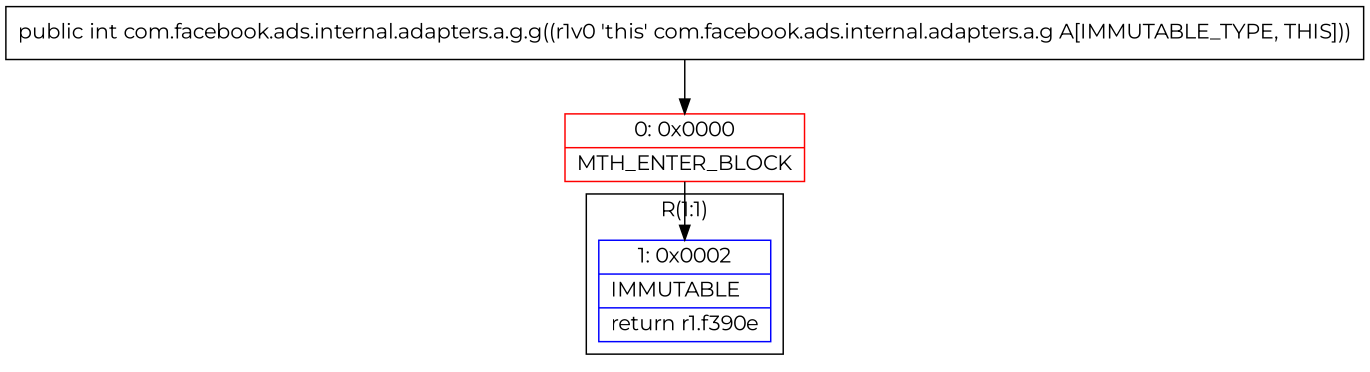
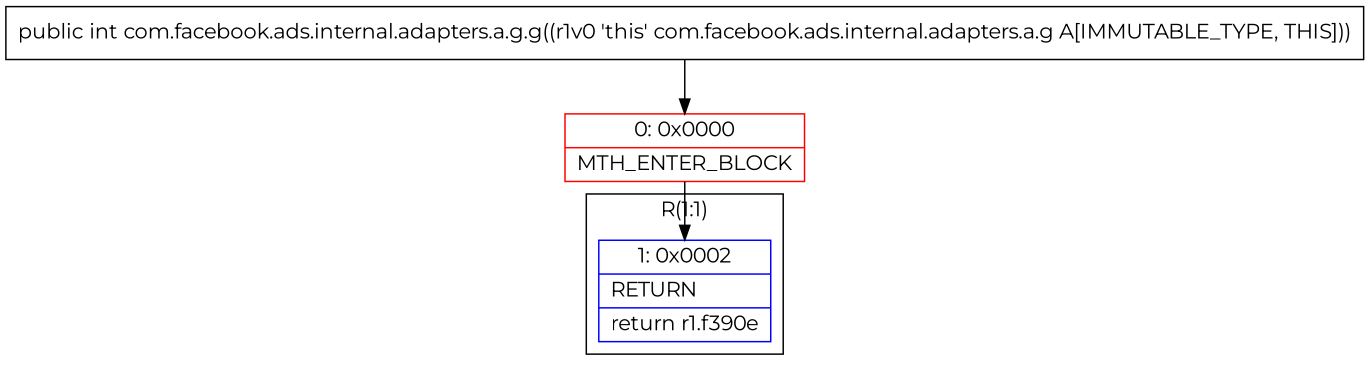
(675, 290) -> (654, 290)
